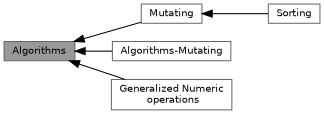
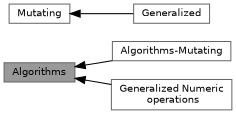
(294, 14) -> (172, 14)
(113, 30) -> none
